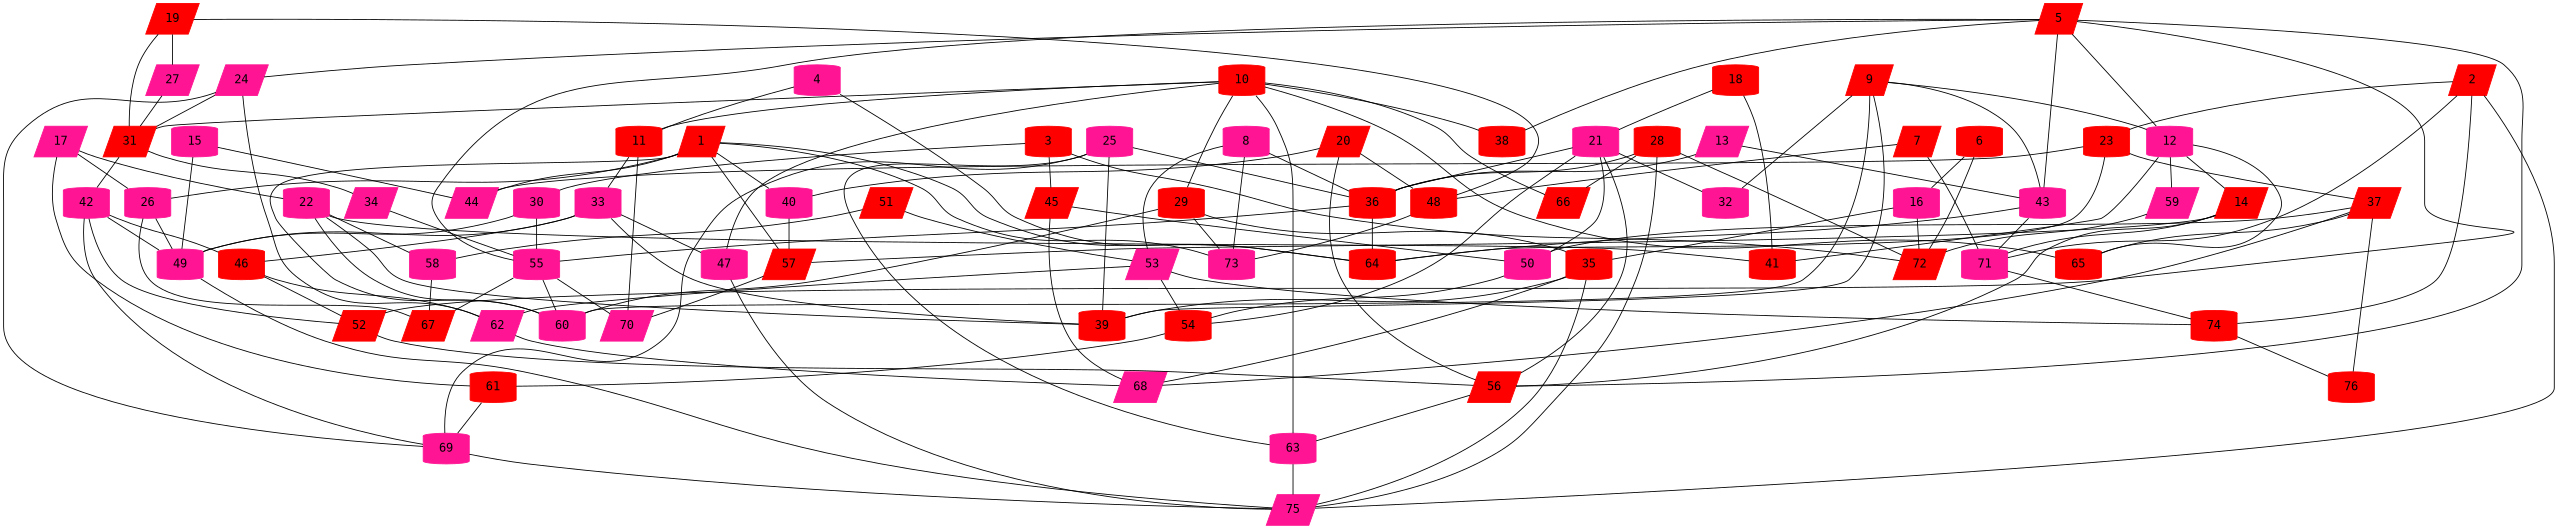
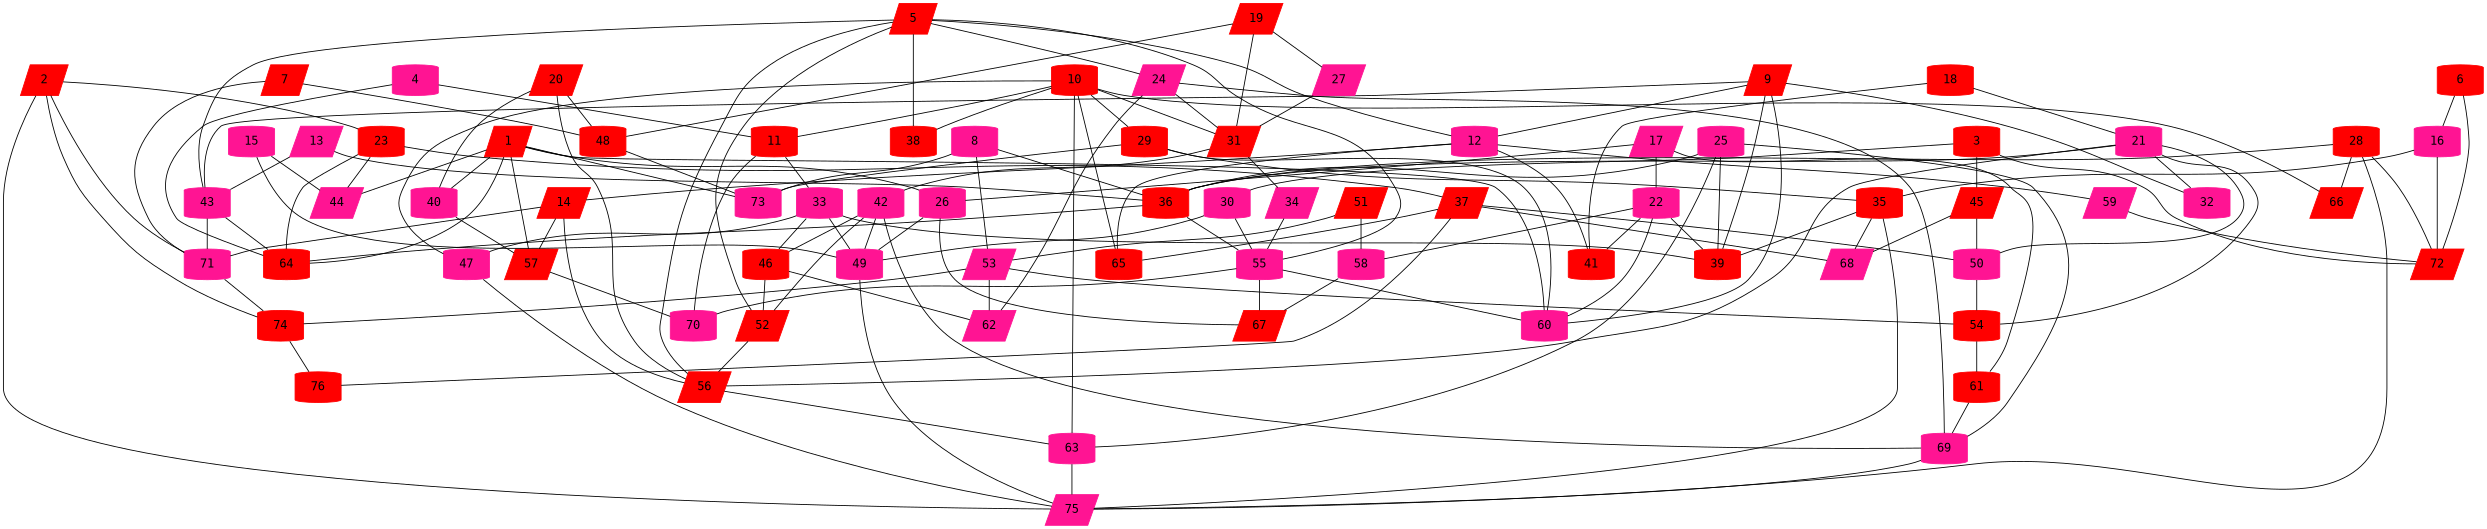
(627, 326) -> (693, 326)
(892, 376) -> none
